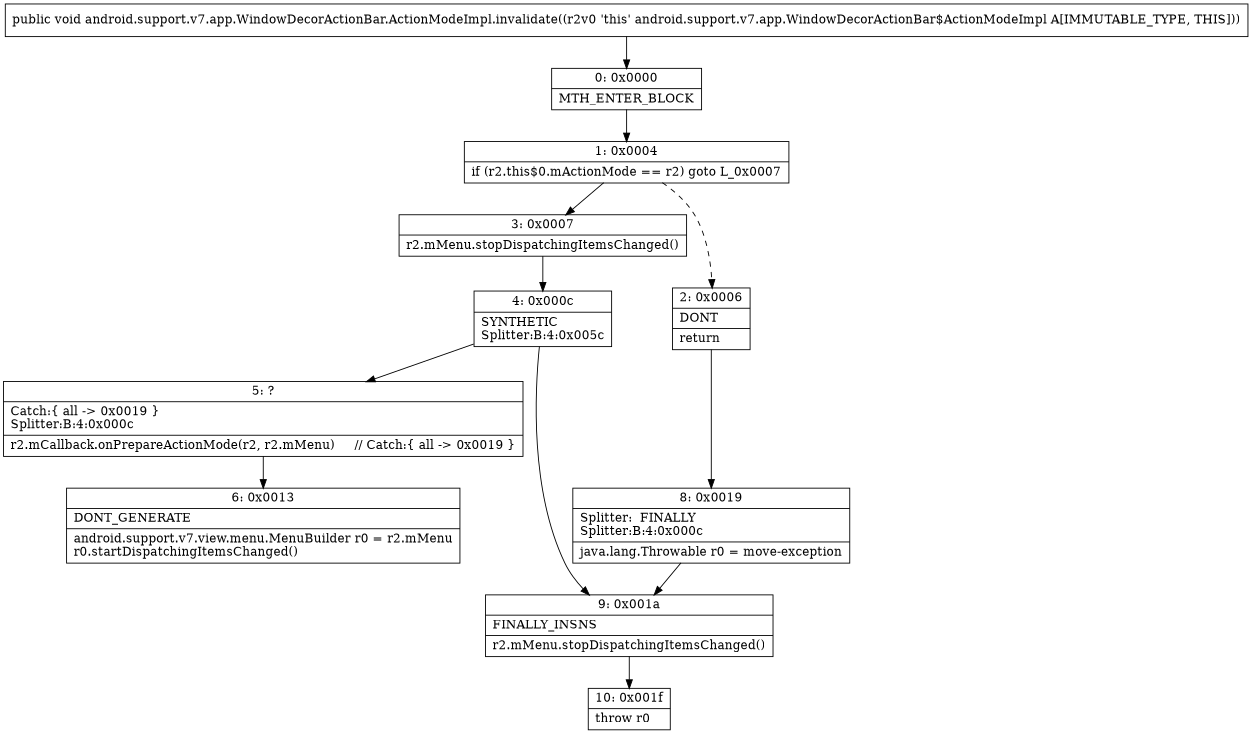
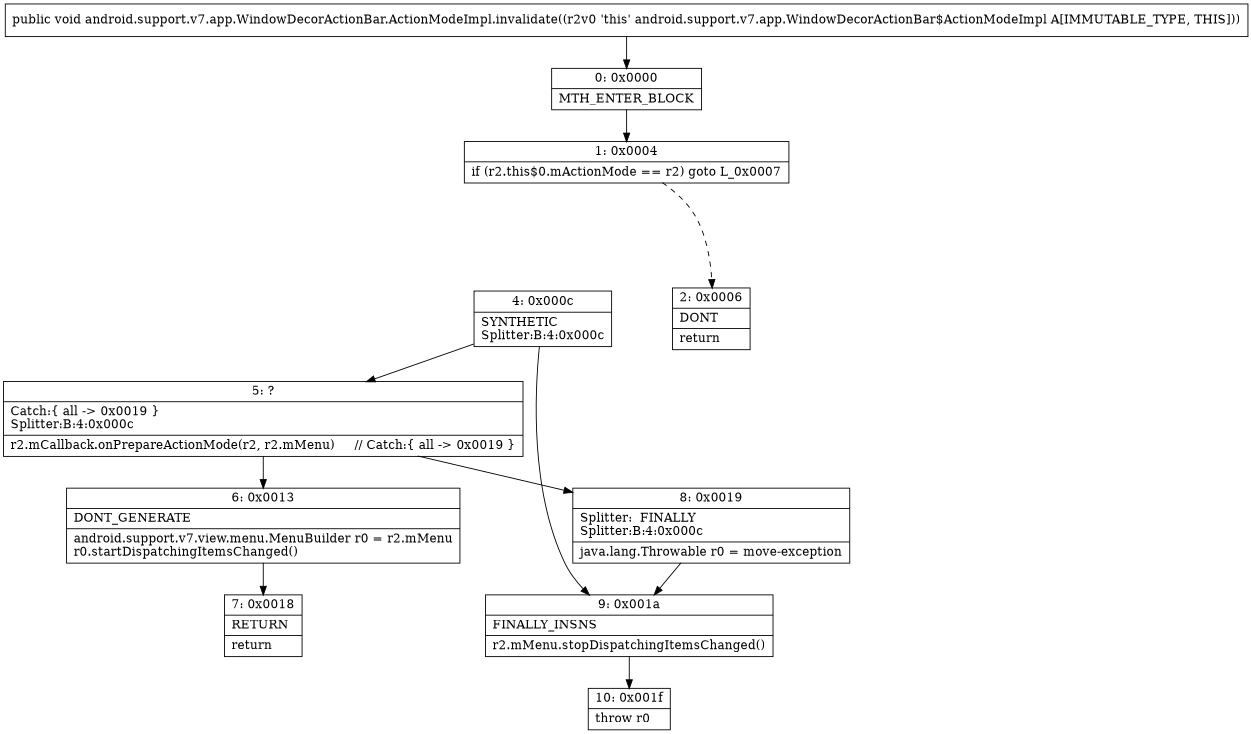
(543, 235) -> none
(543, 336) -> (543, 336)
(711, 414) -> (491, 473)
none -> (263, 626)
